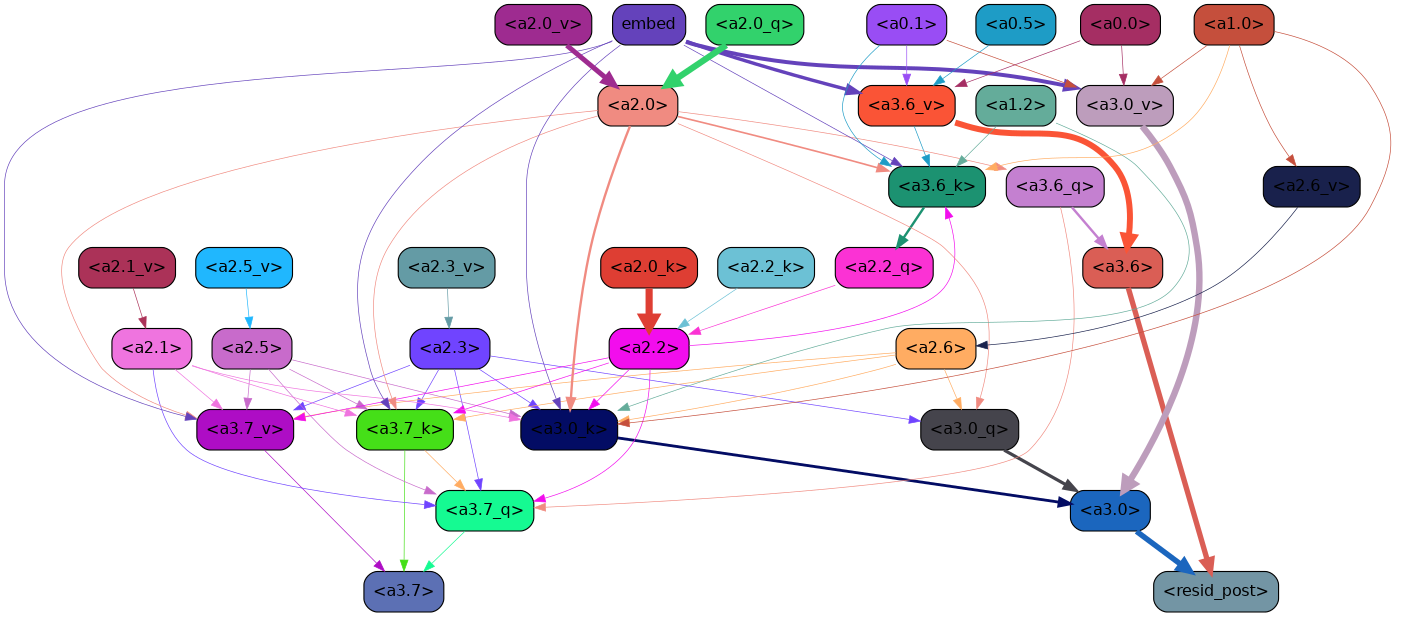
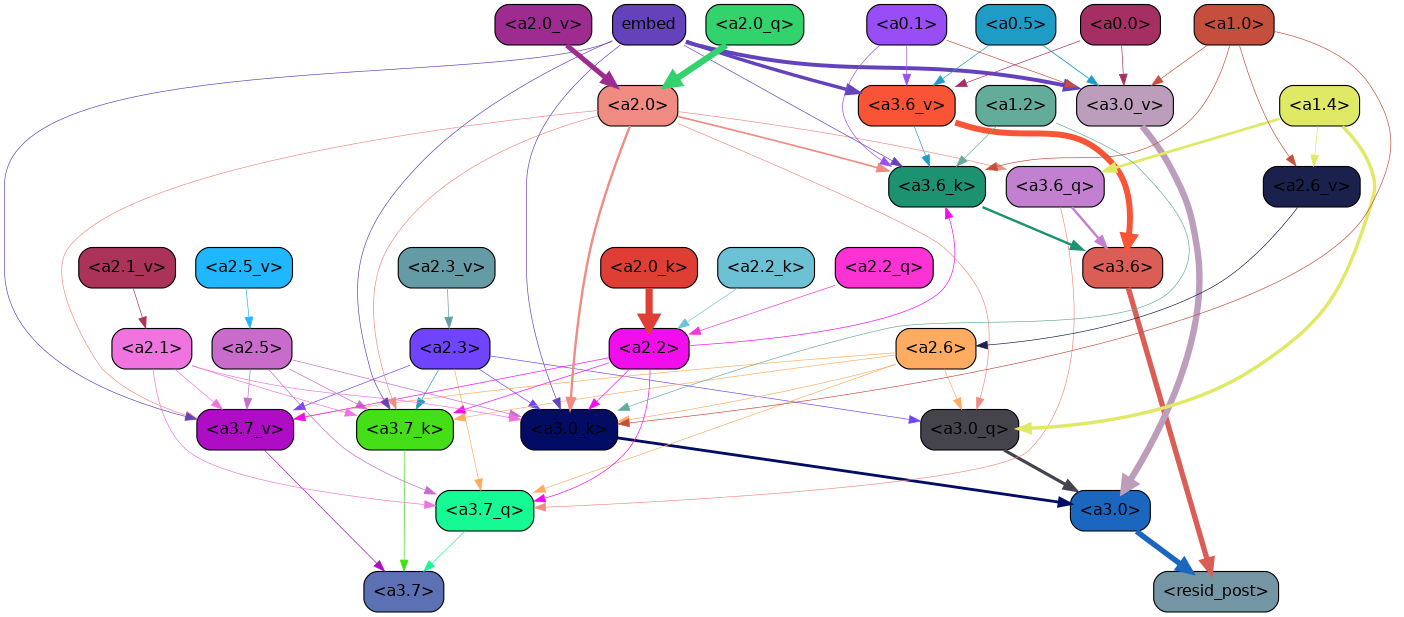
none -> (1066, 62)
(843, 104) -> (843, 104)
none -> (1320, 106)
(1140, 150) -> (1140, 150)
(914, 222) -> (1027, 226)
(430, 384) -> (430, 384)
(467, 424) -> (467, 424)
(441, 466) -> (720, 426)
(259, 479) -> (259, 479)
